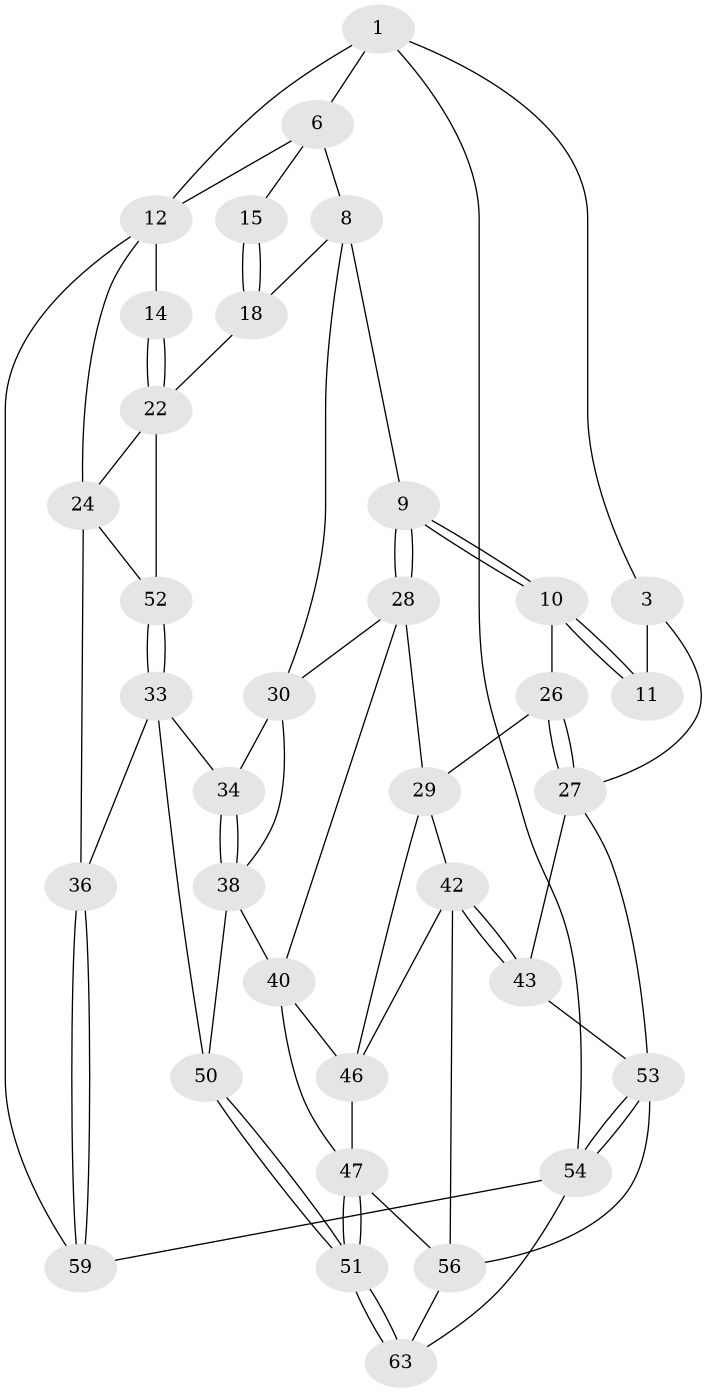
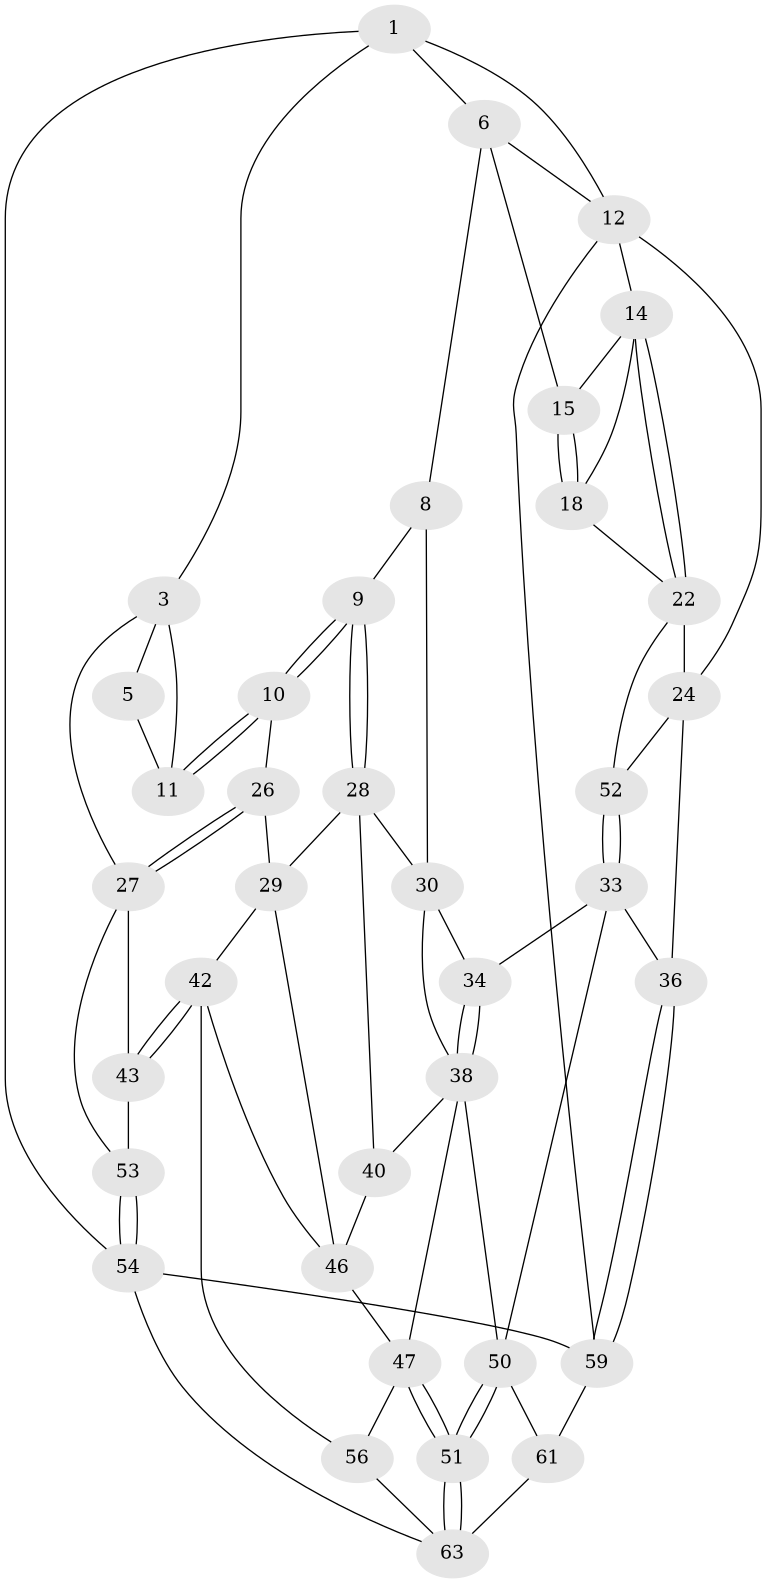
(299, 267) -> (618, 414)
none -> (600, 363)
none -> (128, 696)
(298, 1083) -> (433, 1221)
(603, 1216) -> none
none -> (548, 1459)
